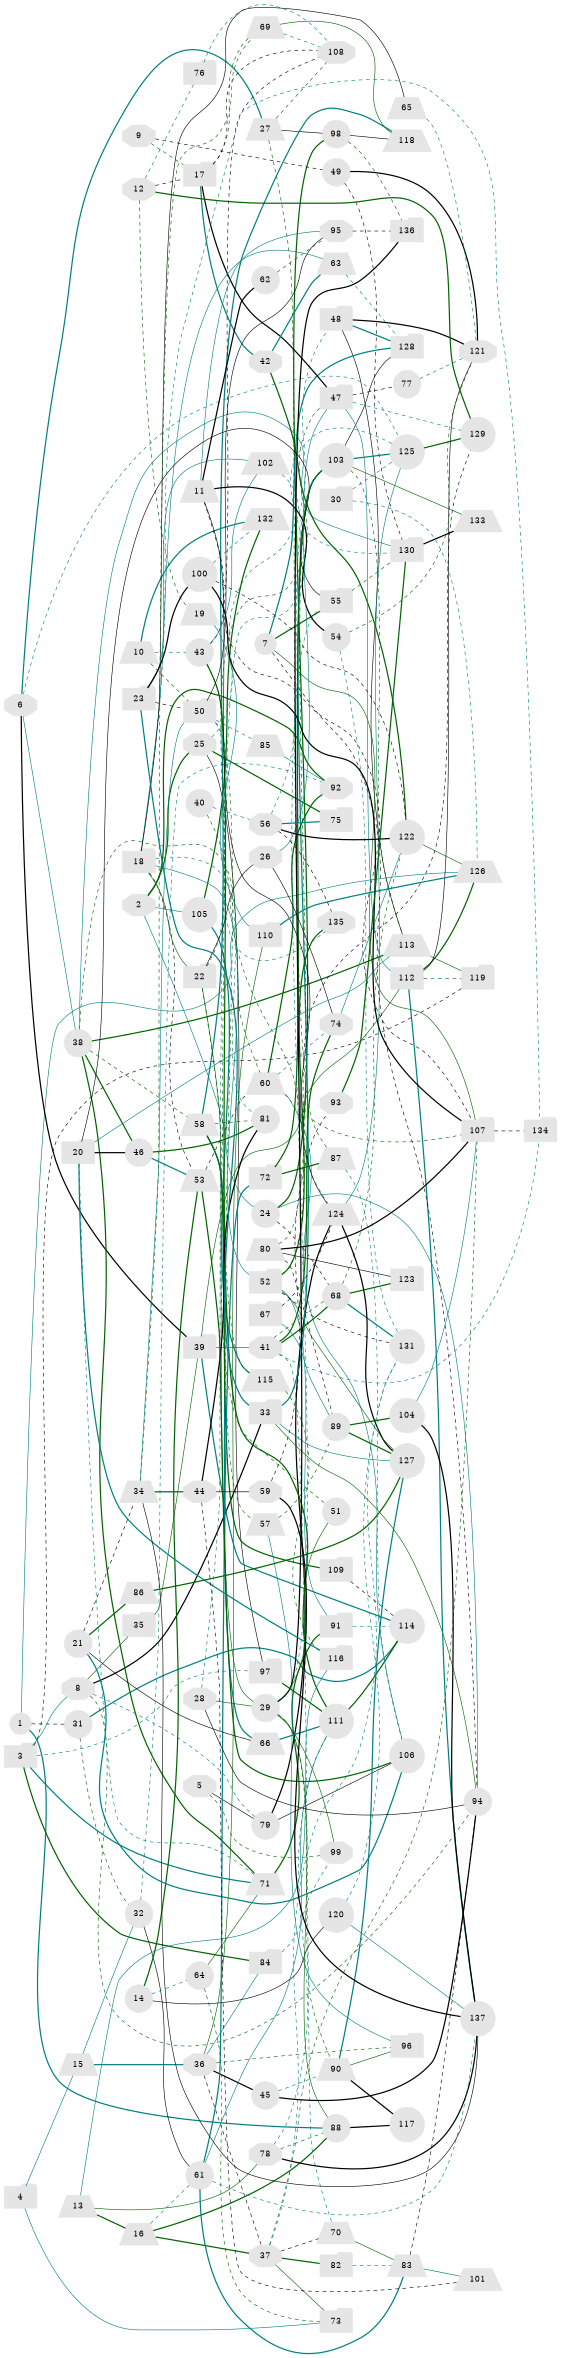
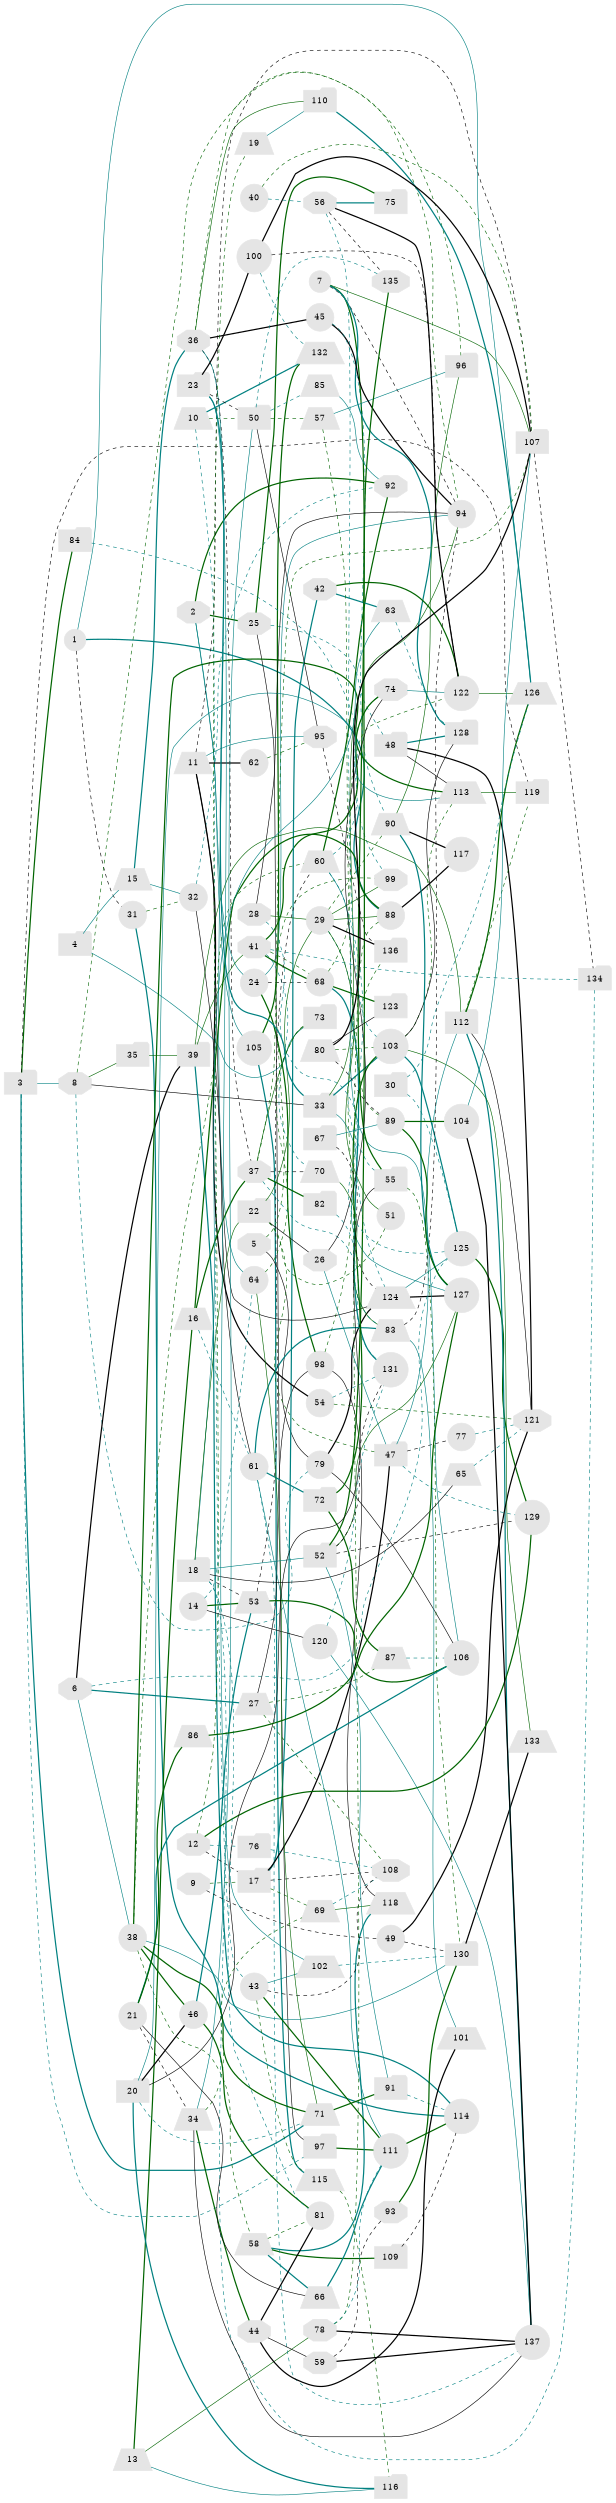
(199, 1571) -> (192, 1094)
(233, 2014) -> (221, 811)
(224, 2047) -> (419, 2278)
